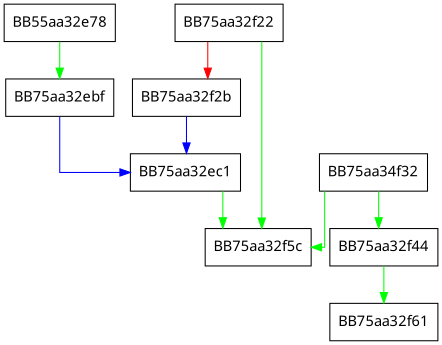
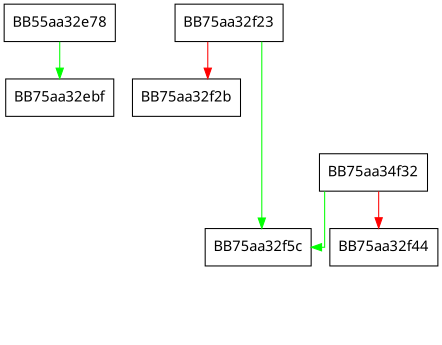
(229, 23) -> (229, 23)
(185, 172) -> none
(379, 205) -> (379, 205)
(384, 322) -> none
